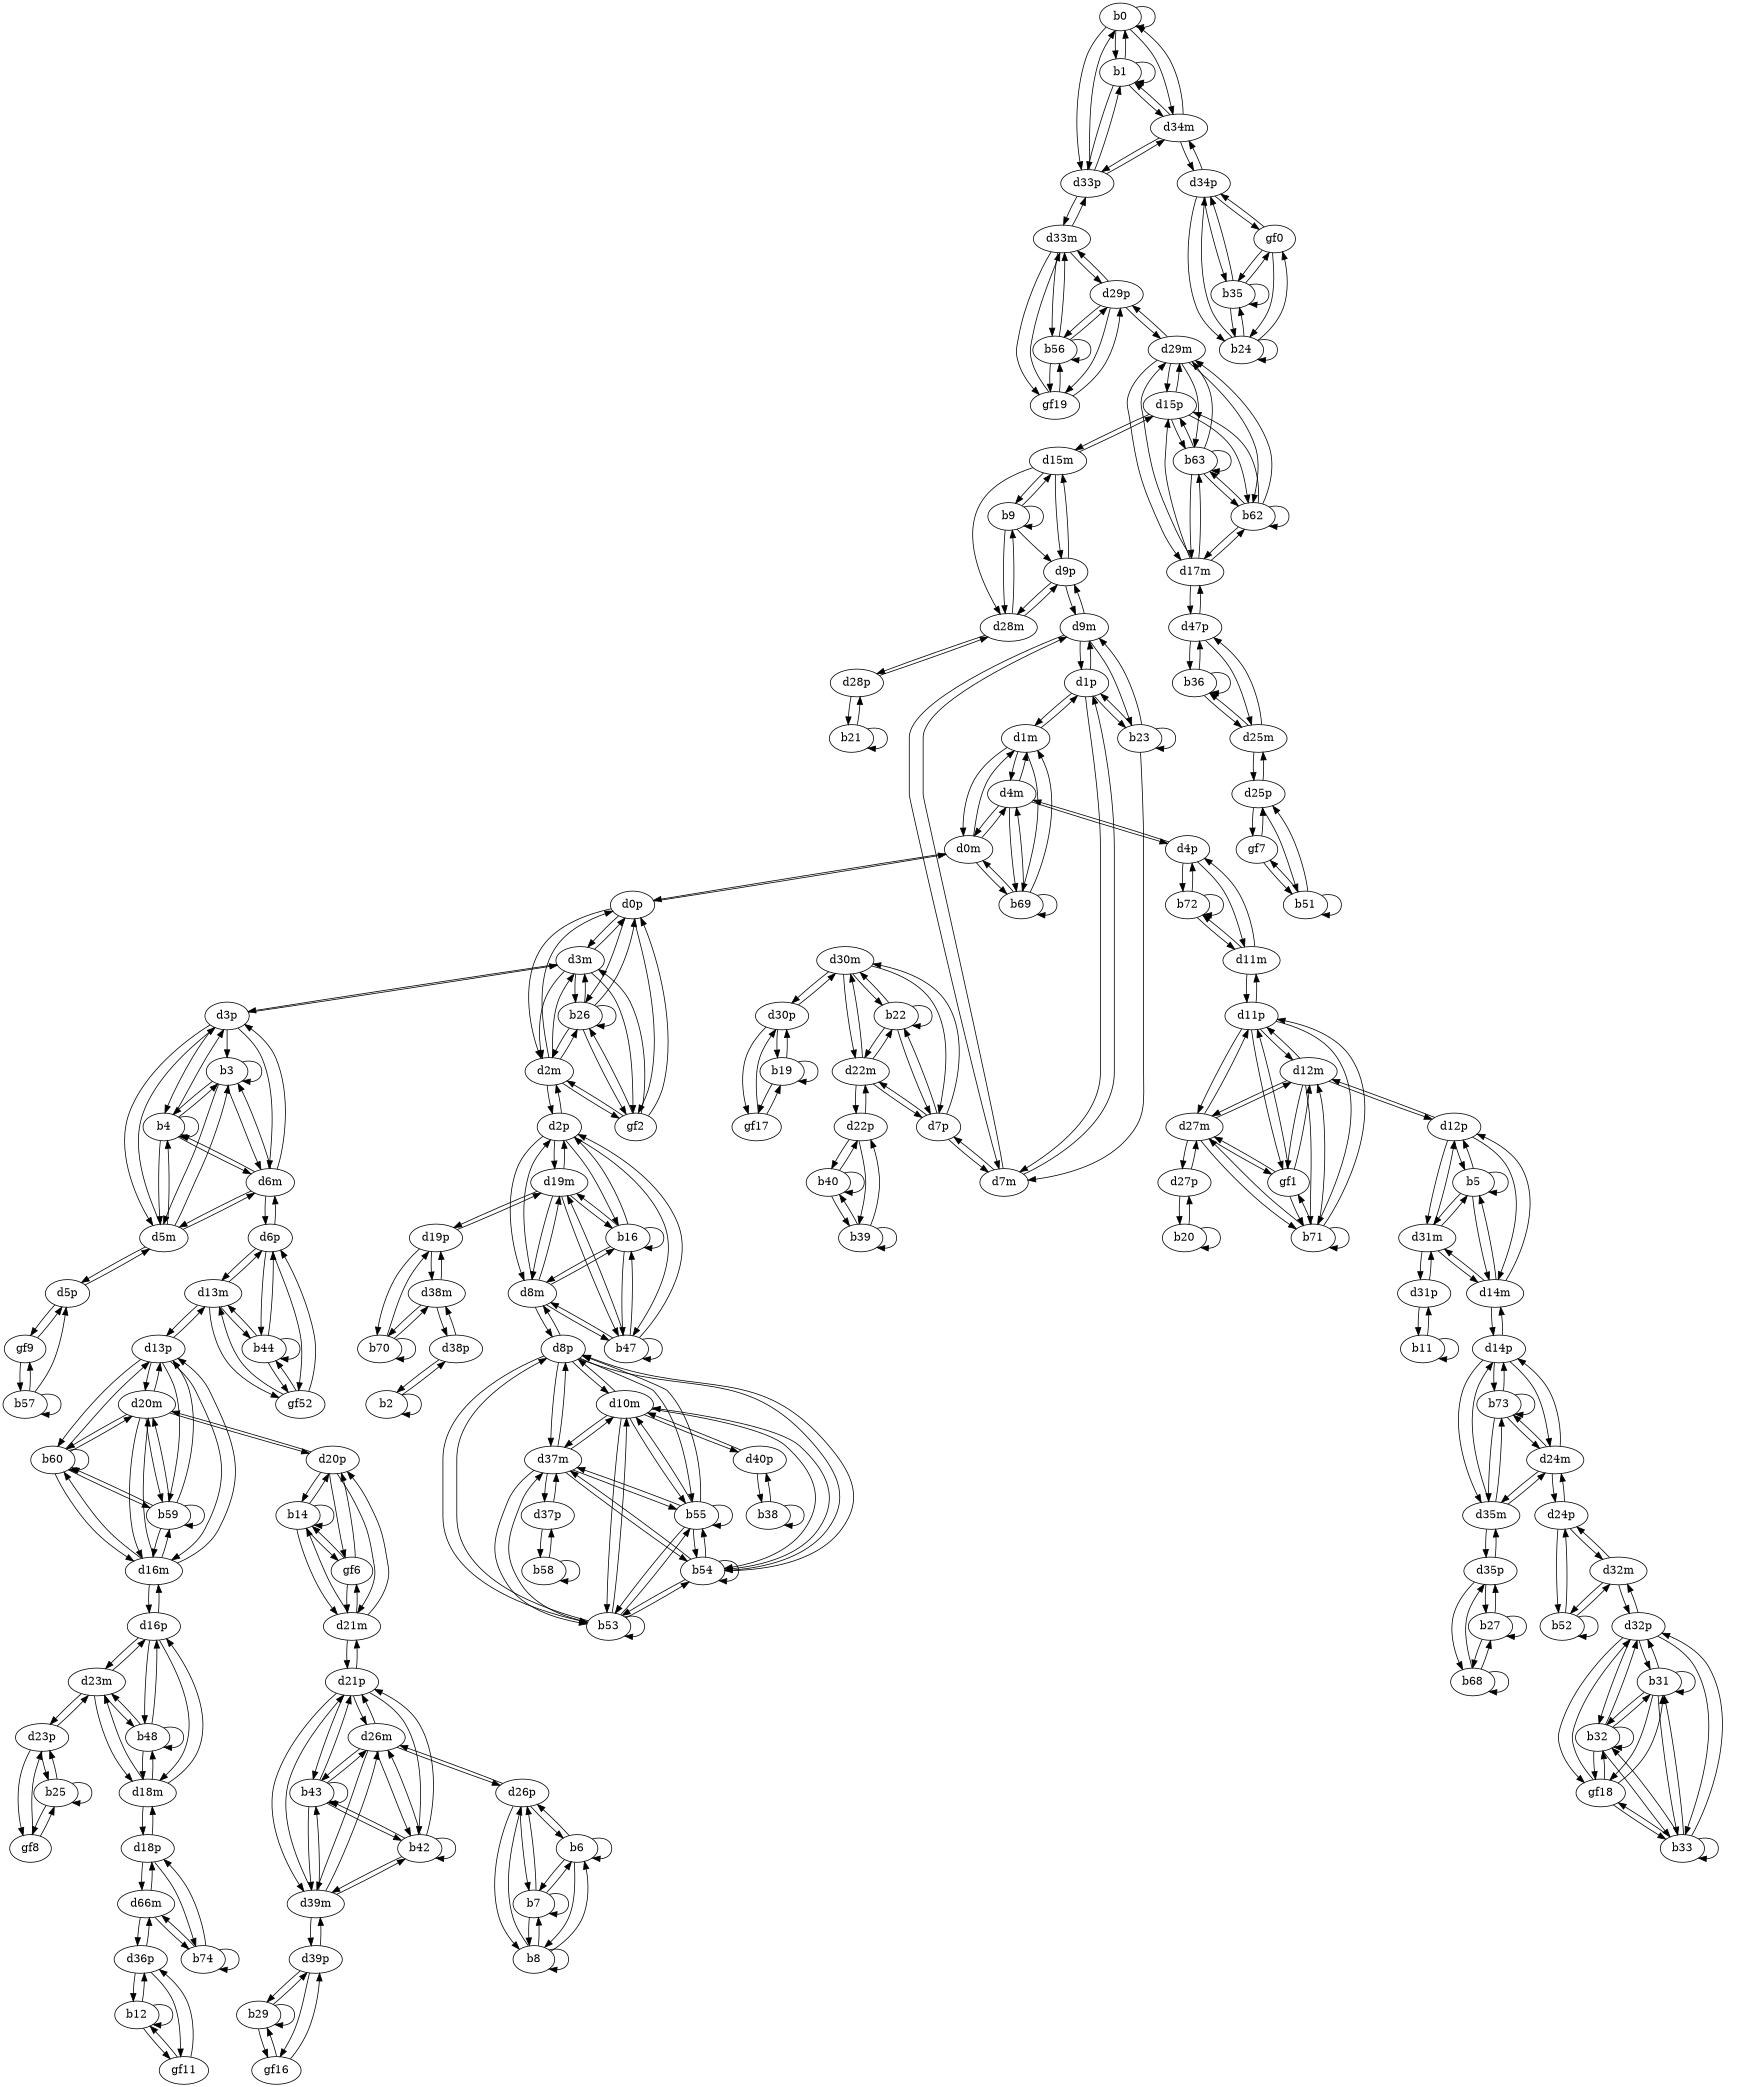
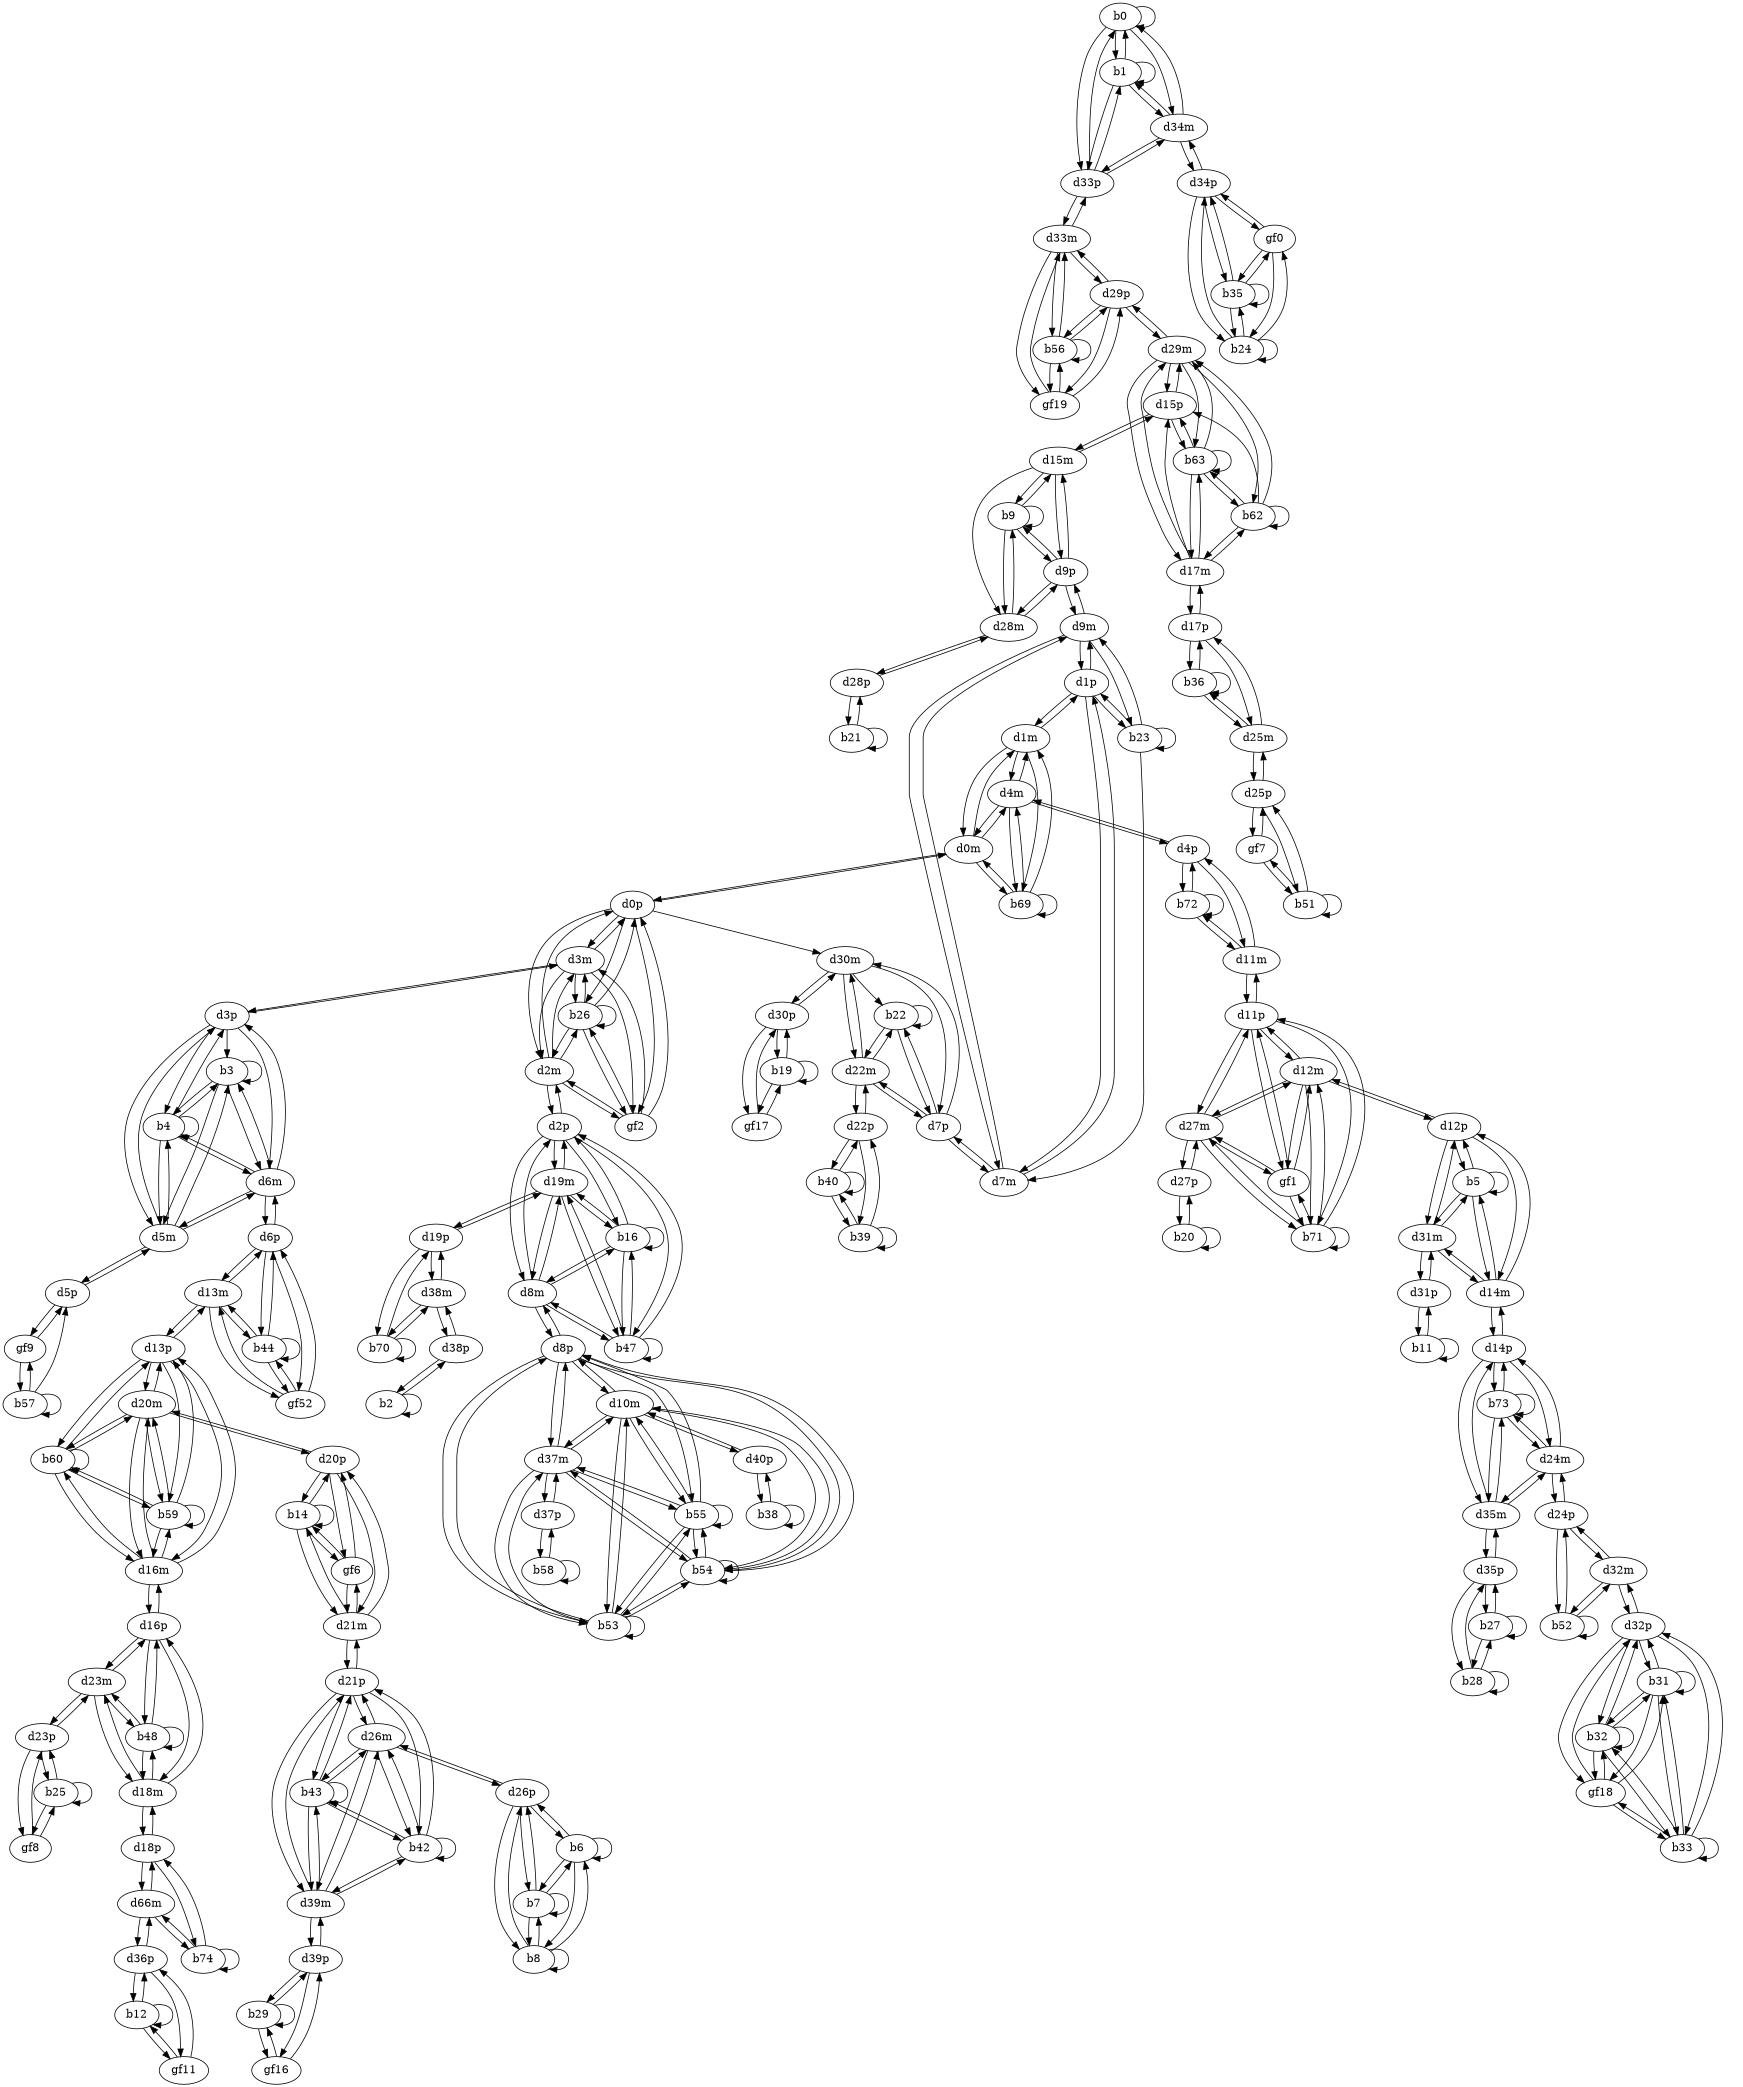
(1231, 446) -> none
none -> (1044, 545)
(1195, 627) -> (1195, 627)
(878, 990) -> (733, 931)
(1473, 1682) -> (1473, 1682)
